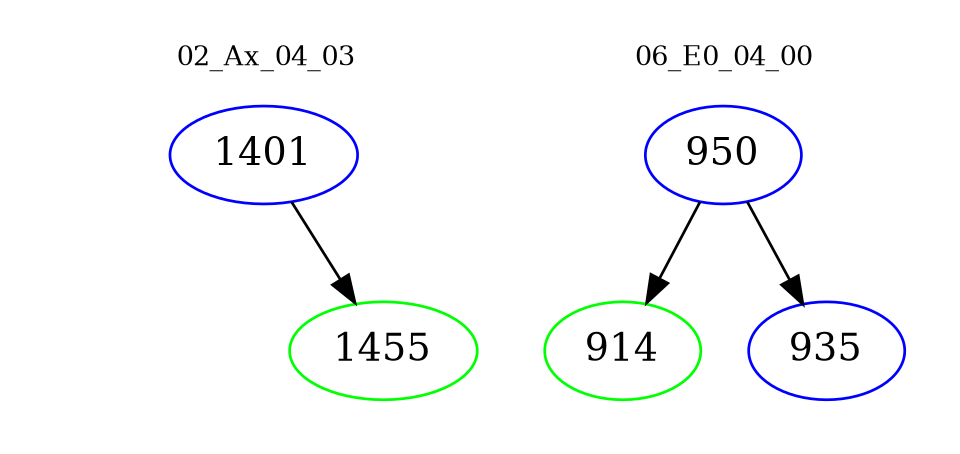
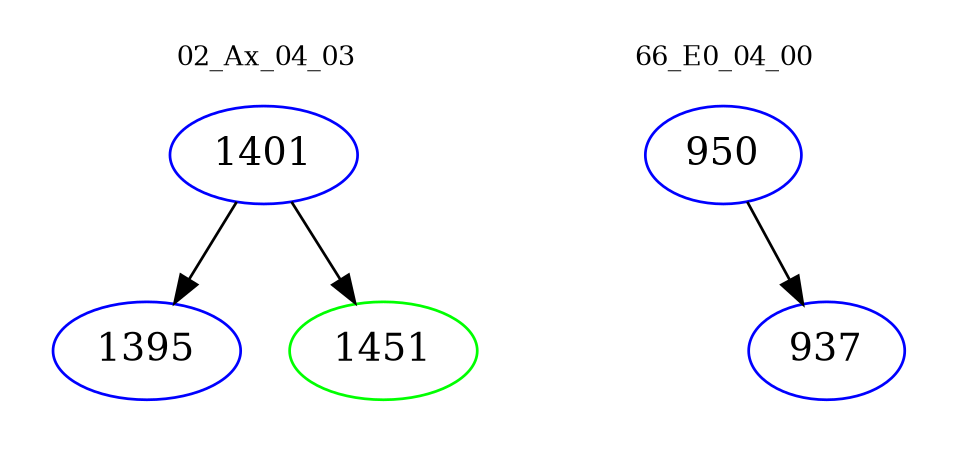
(725, 58) -> (725, 58)
none -> (147, 351)
(383, 351) -> (383, 351)
(623, 351) -> none
(827, 351) -> (827, 351)
